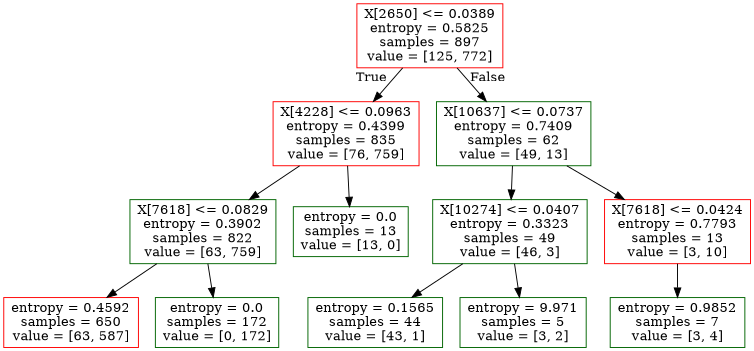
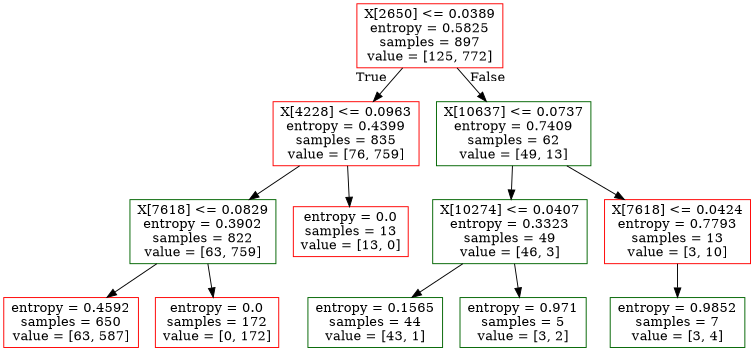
(351, 232) -> (351, 232)
(217, 323) -> (217, 323)
(523, 323) -> (523, 323)
